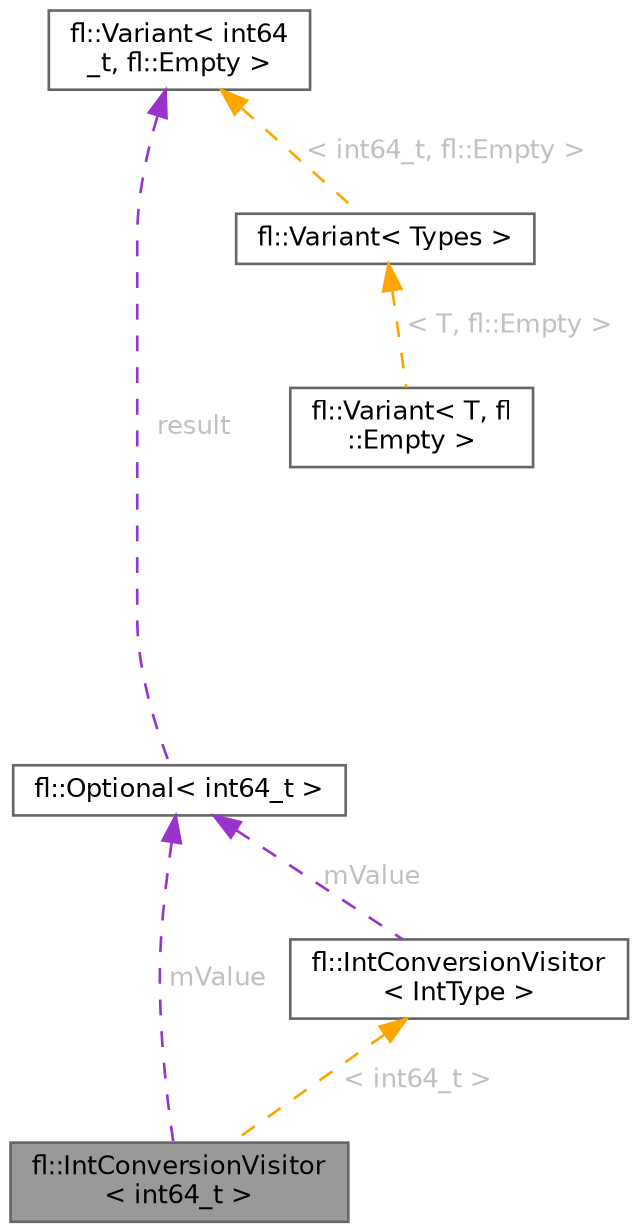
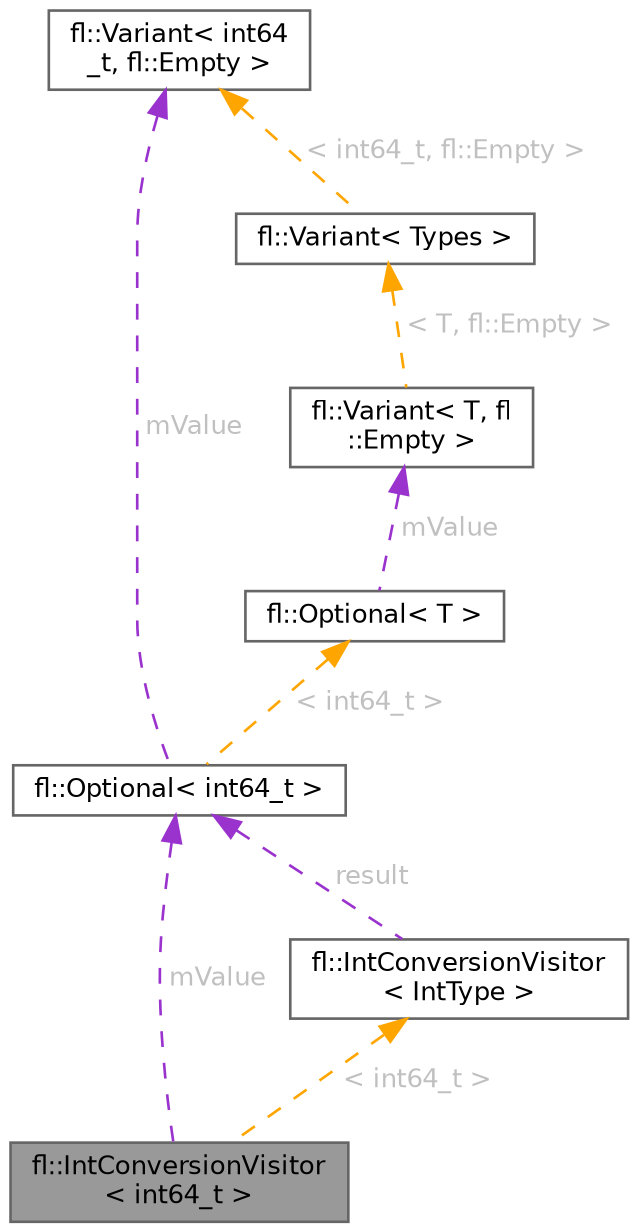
(190, 428) -> (190, 428)
none -> (375, 616)
(368, 877) -> (368, 877)
